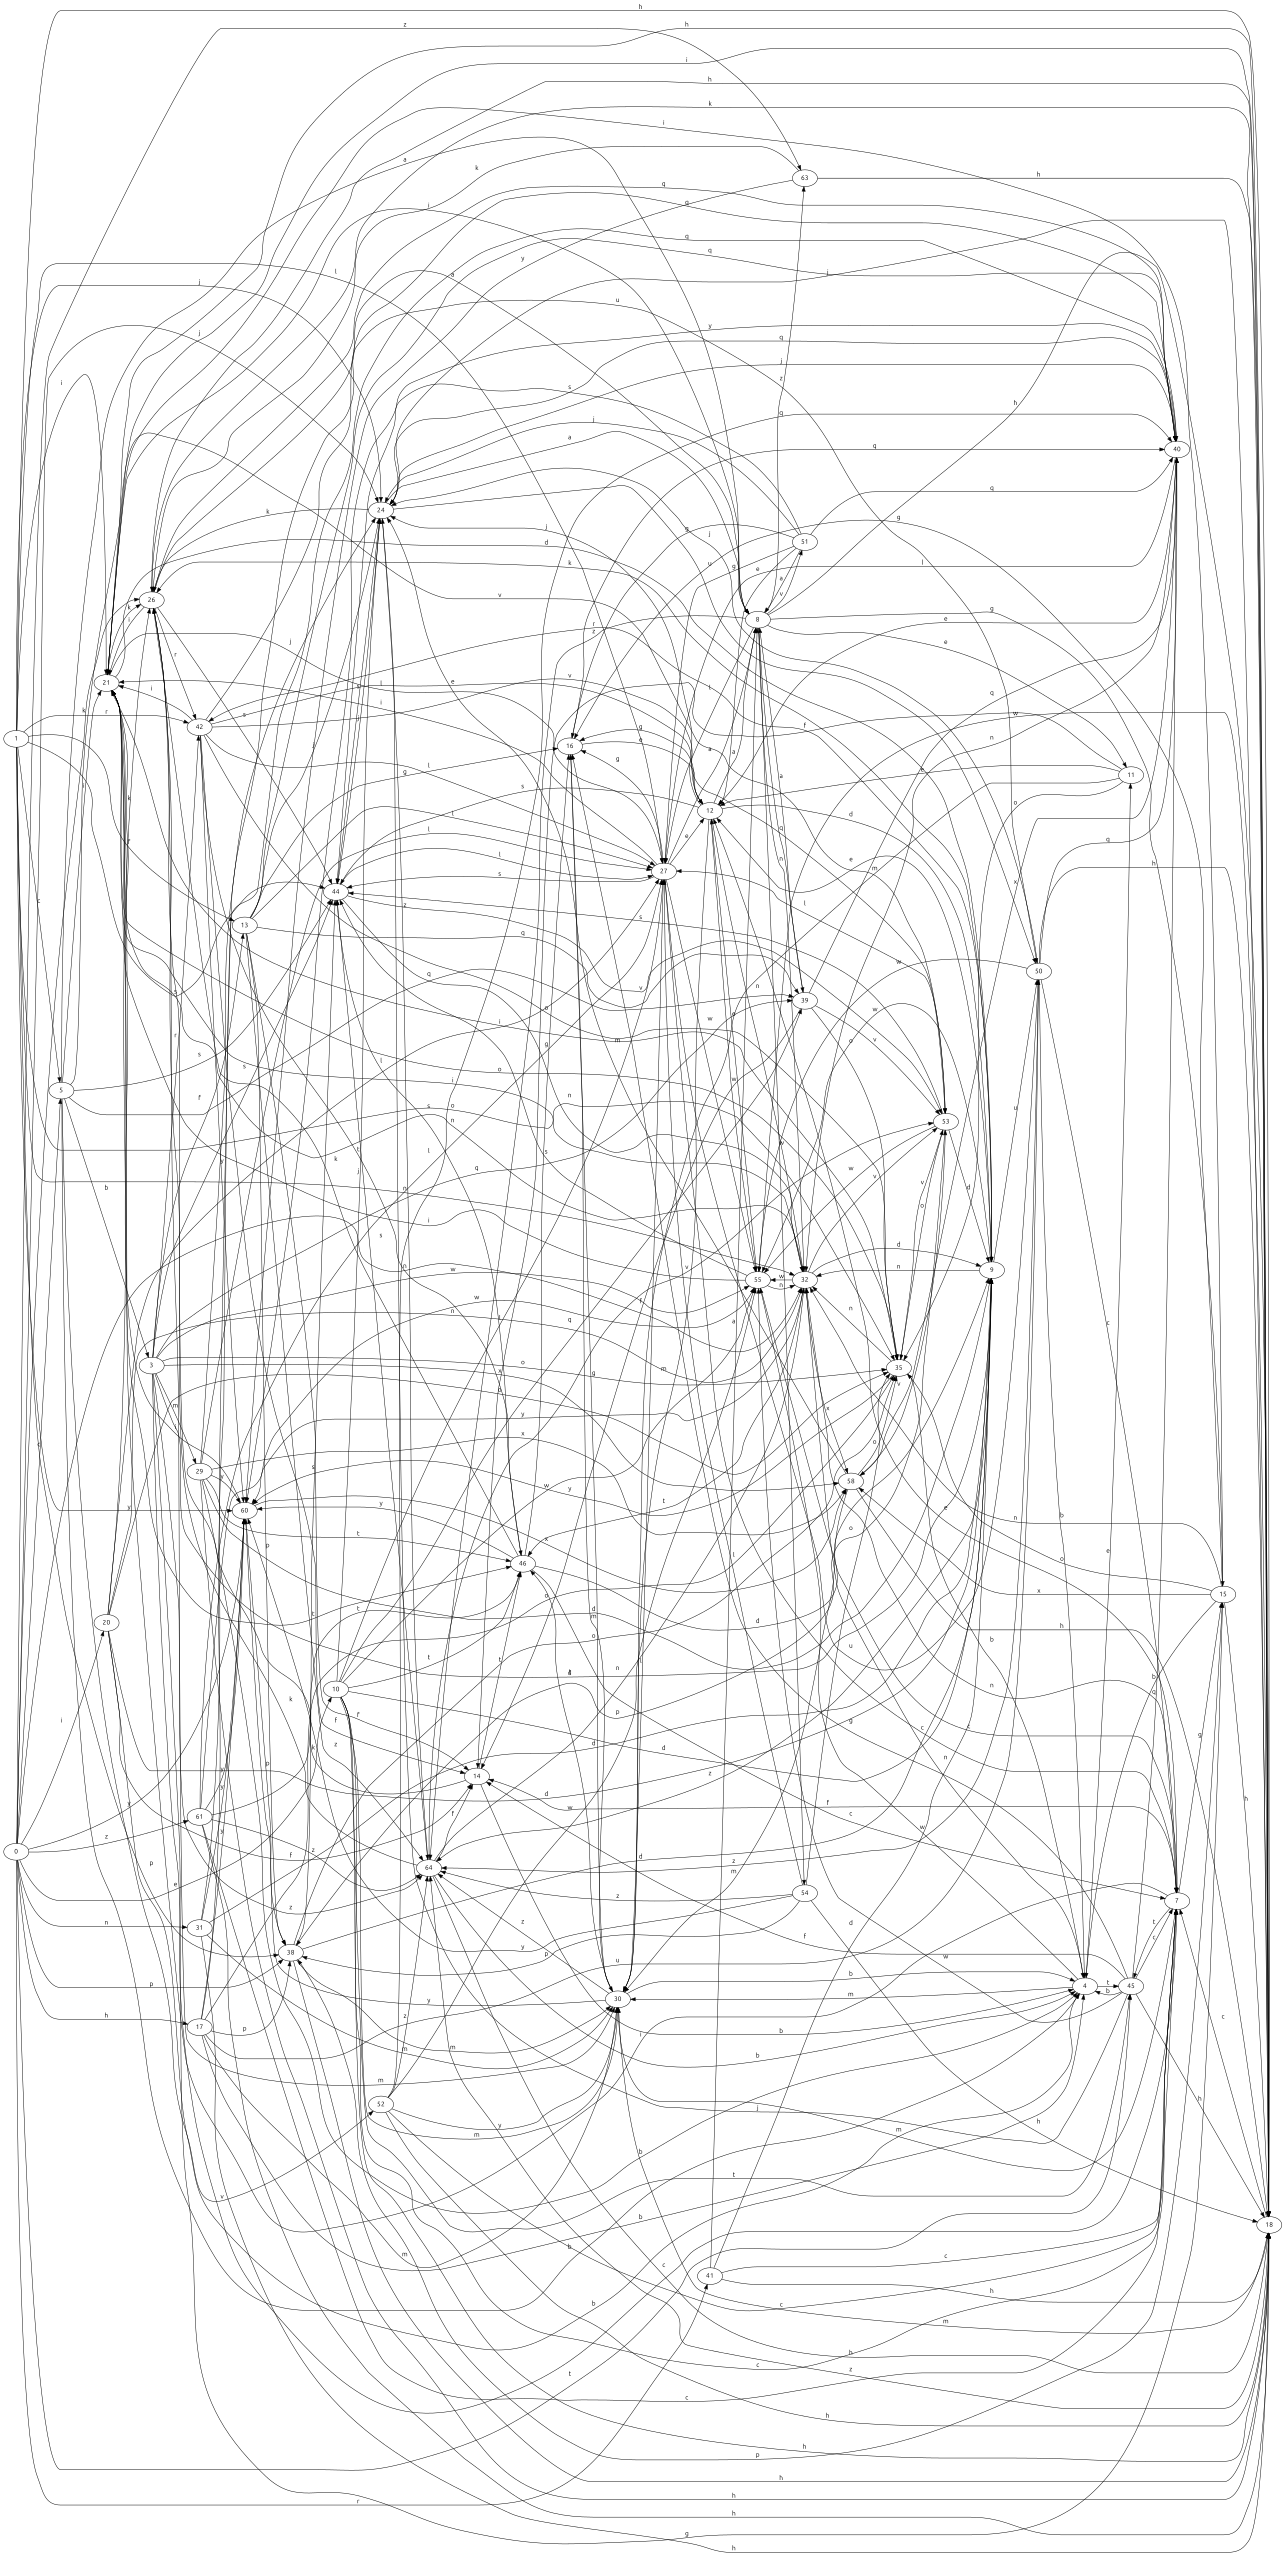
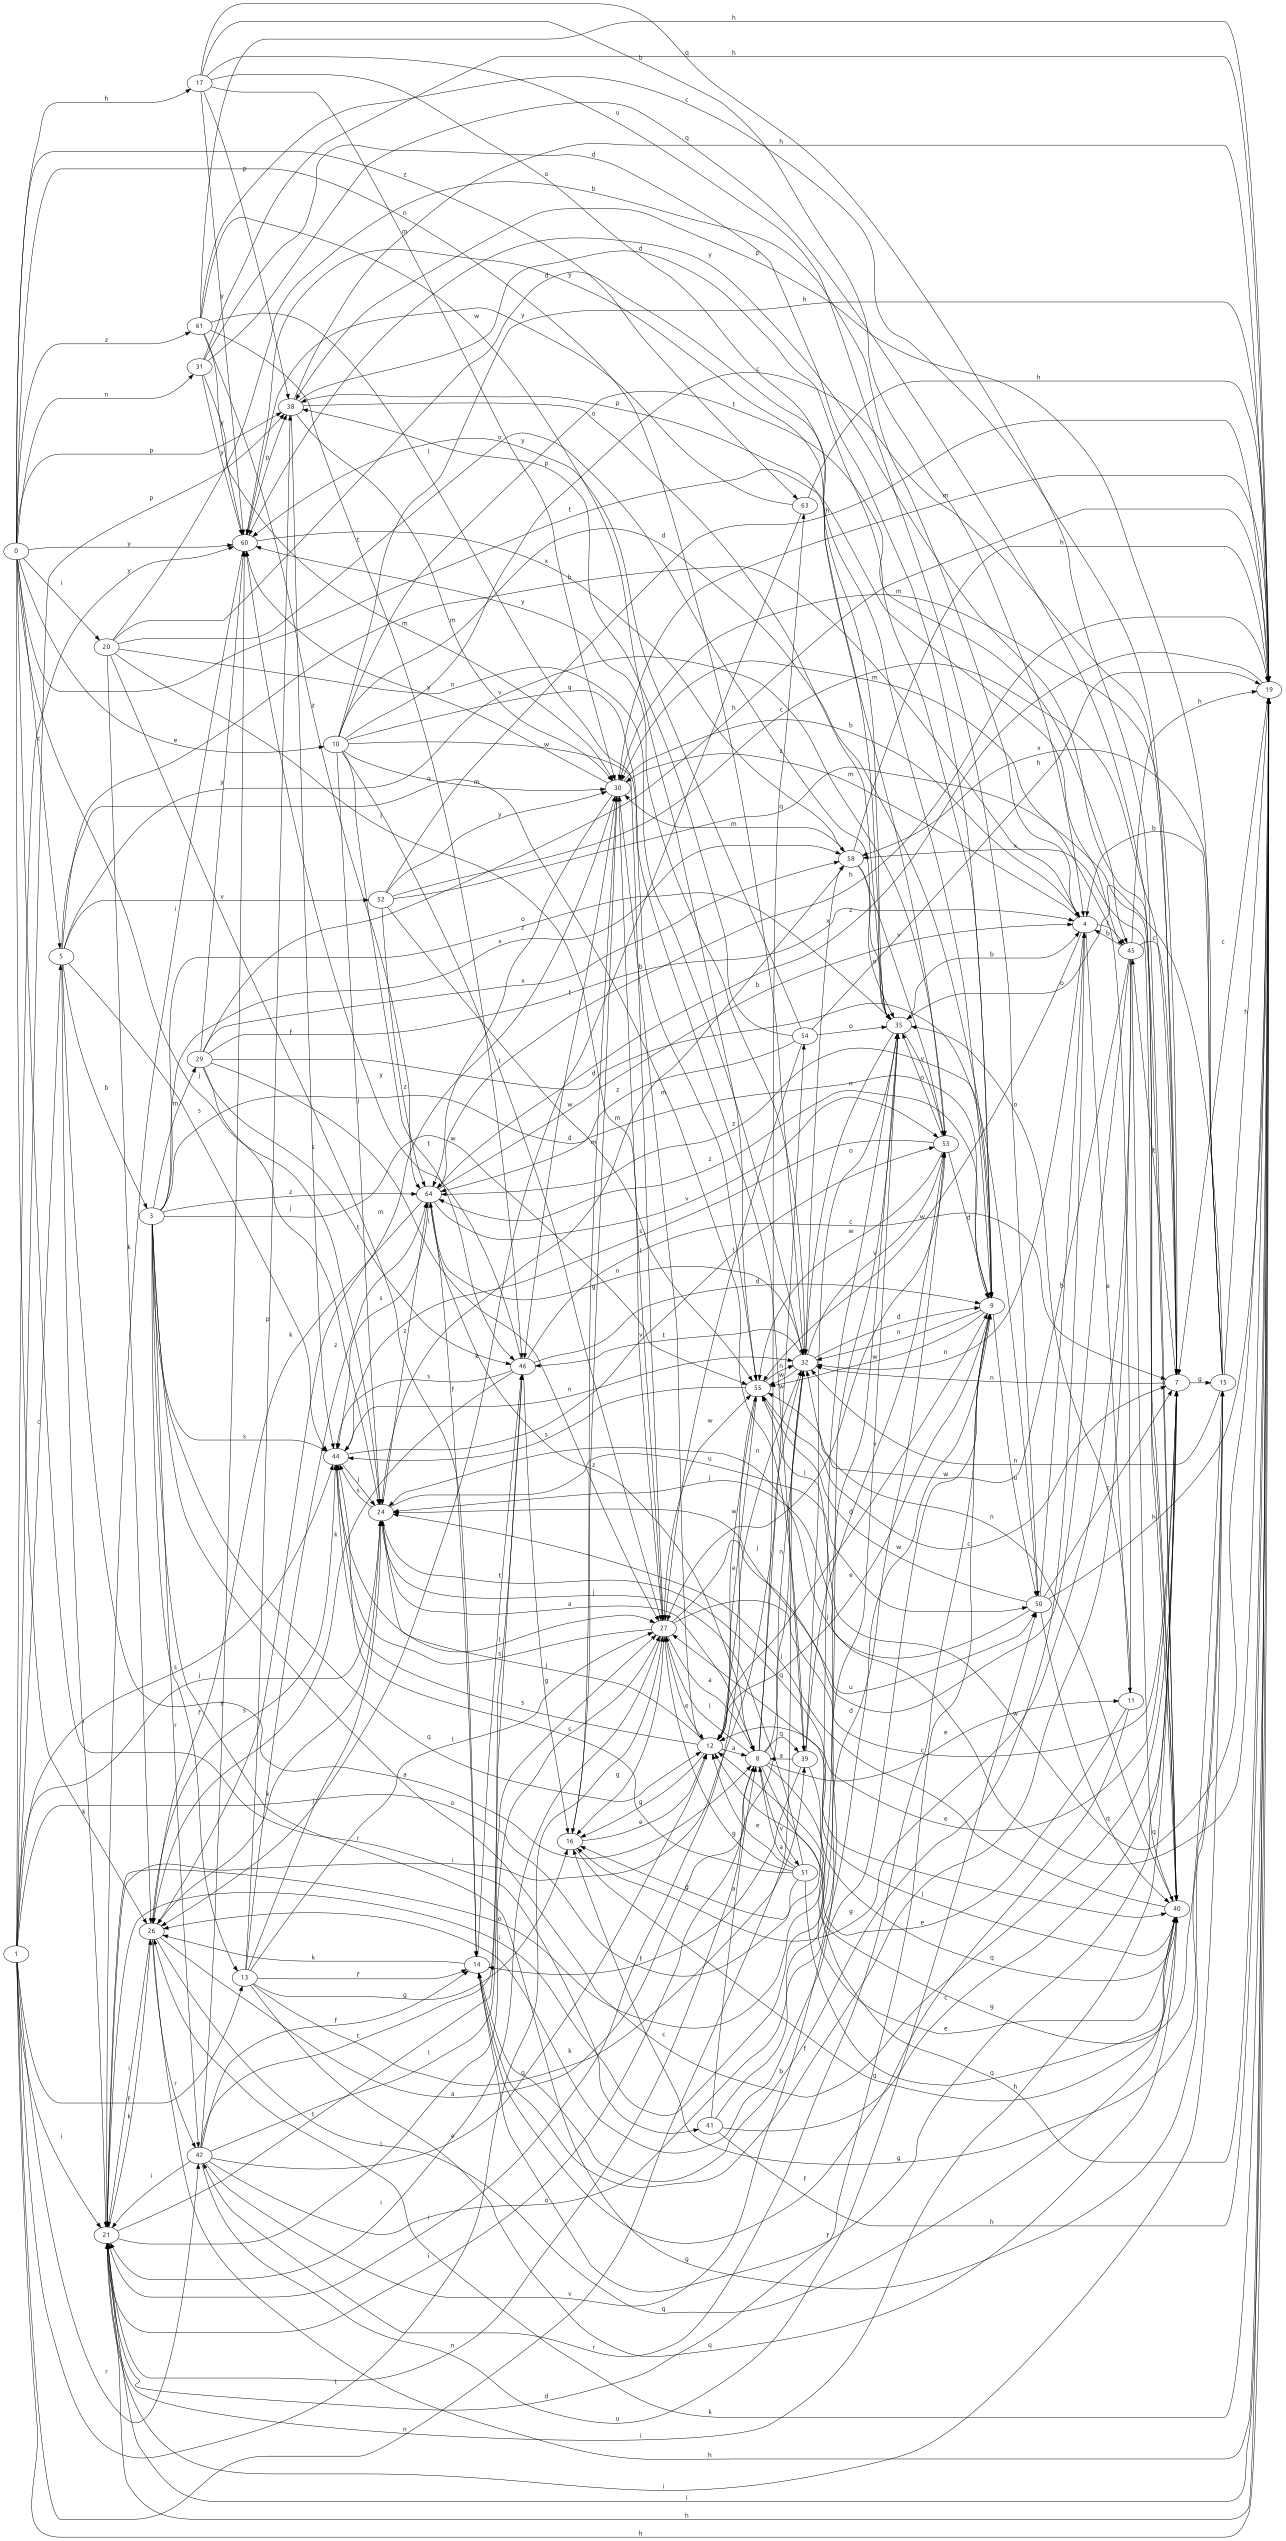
(474, 1174) -> (305, 1640)
(1269, 2225) -> (1269, 690)
